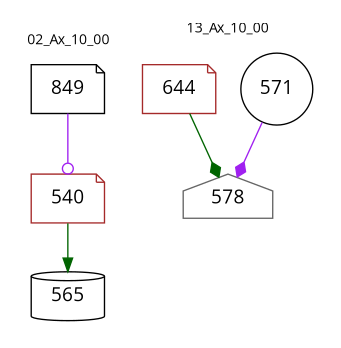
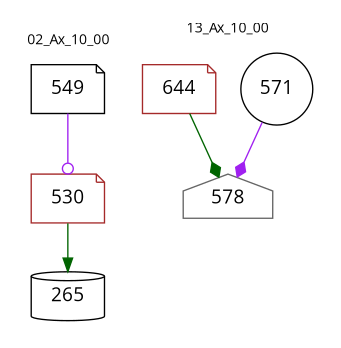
(68, 89) -> (68, 89)
(68, 199) -> (68, 199)
(68, 296) -> (68, 296)
